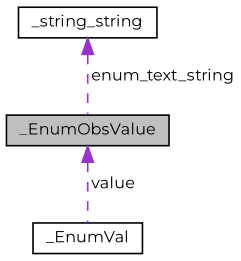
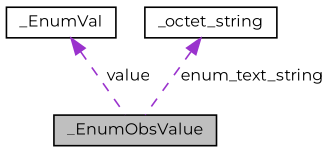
(88, 23) -> (211, 23)
(88, 193) -> (103, 83)
